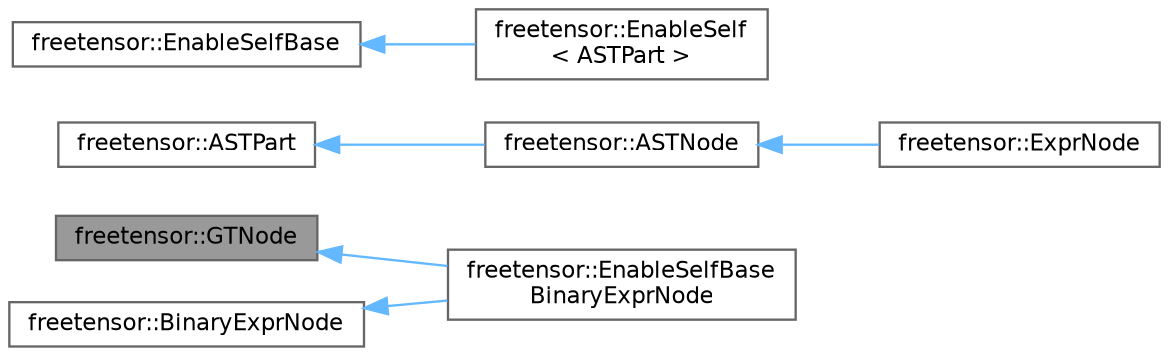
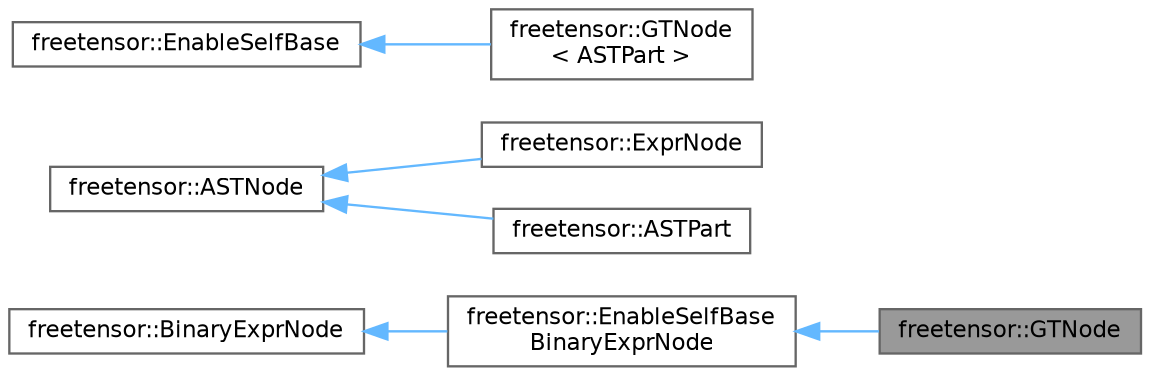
(622, 44) -> (622, 44)
(412, 145) -> (420, 212)
(394, 260) -> (849, 331)
